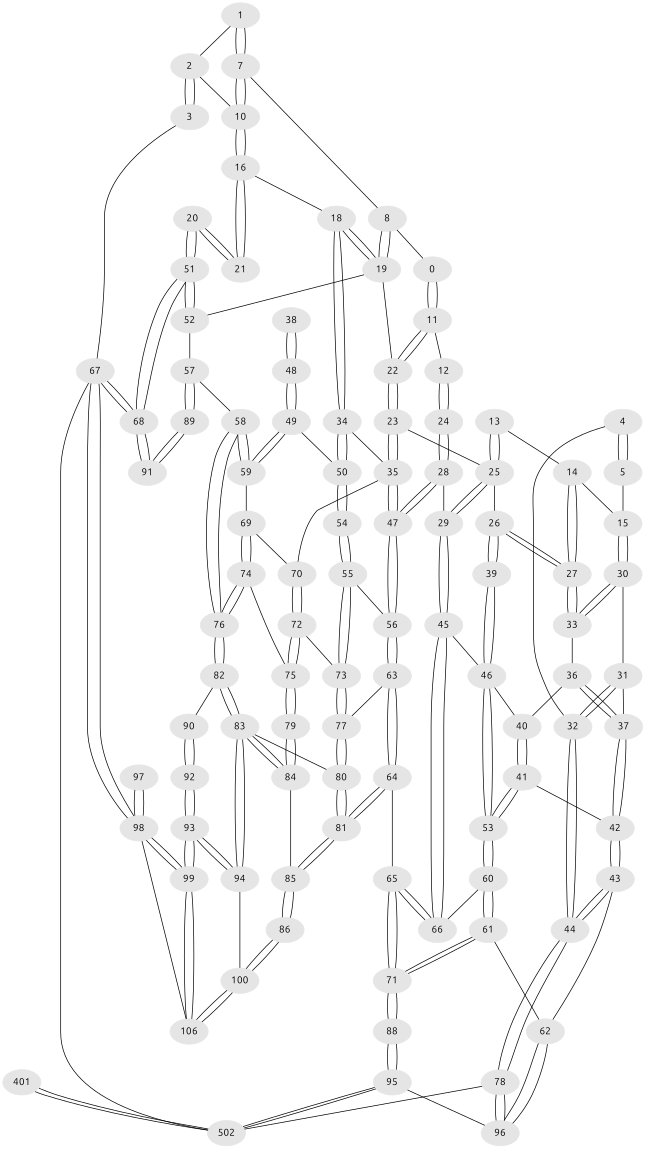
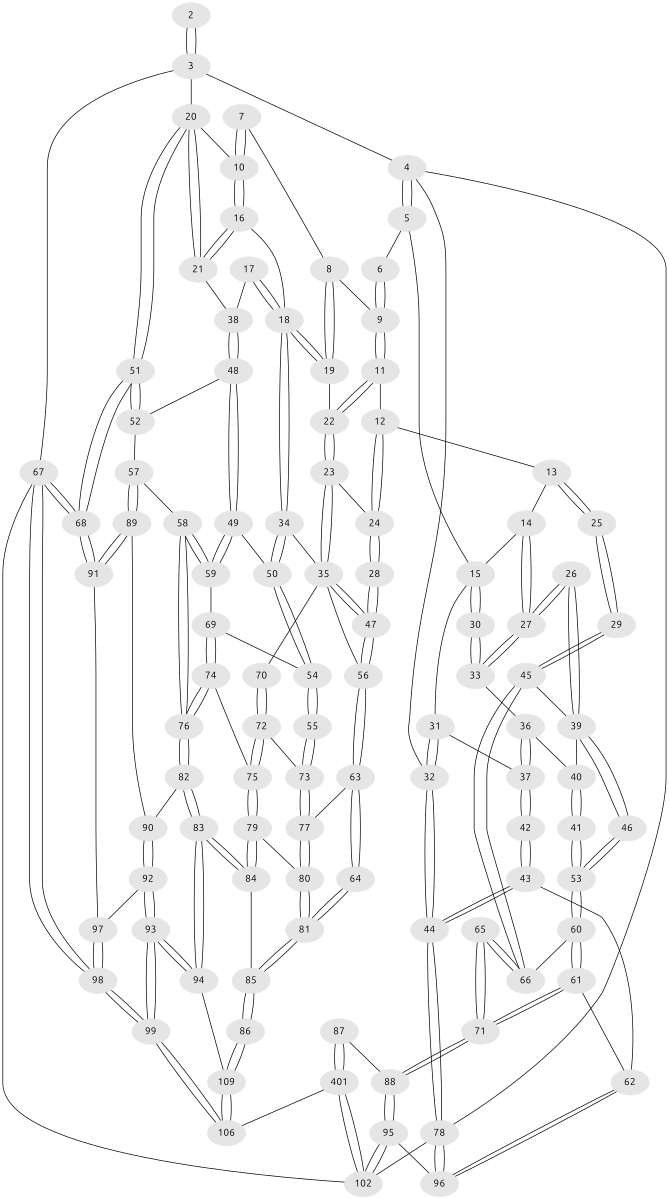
(241, 16) -> none
none -> (191, 92)
(215, 92) -> (215, 143)
none -> (299, 117)
none -> (249, 270)
none -> (380, 270)
(433, 270) -> (380, 320)
none -> (216, 295)
(286, 295) -> (185, 396)
(444, 447) -> (352, 498)
none -> (466, 447)
(444, 498) -> none
(495, 498) -> none
(272, 549) -> (262, 651)
(370, 600) -> (341, 626)
none -> (666, 602)
(623, 625) -> (441, 647)
(465, 651) -> (551, 701)
none -> (133, 676)
(504, 701) -> (576, 752)
none -> (96, 752)
(291, 752) -> (279, 854)
(572, 805) -> none
(392, 828) -> none
none -> (123, 905)
(164, 930) -> (283, 1108)
(240, 981) -> (226, 1082)
none -> (339, 1032)
(226, 1133) -> (363, 1184)
